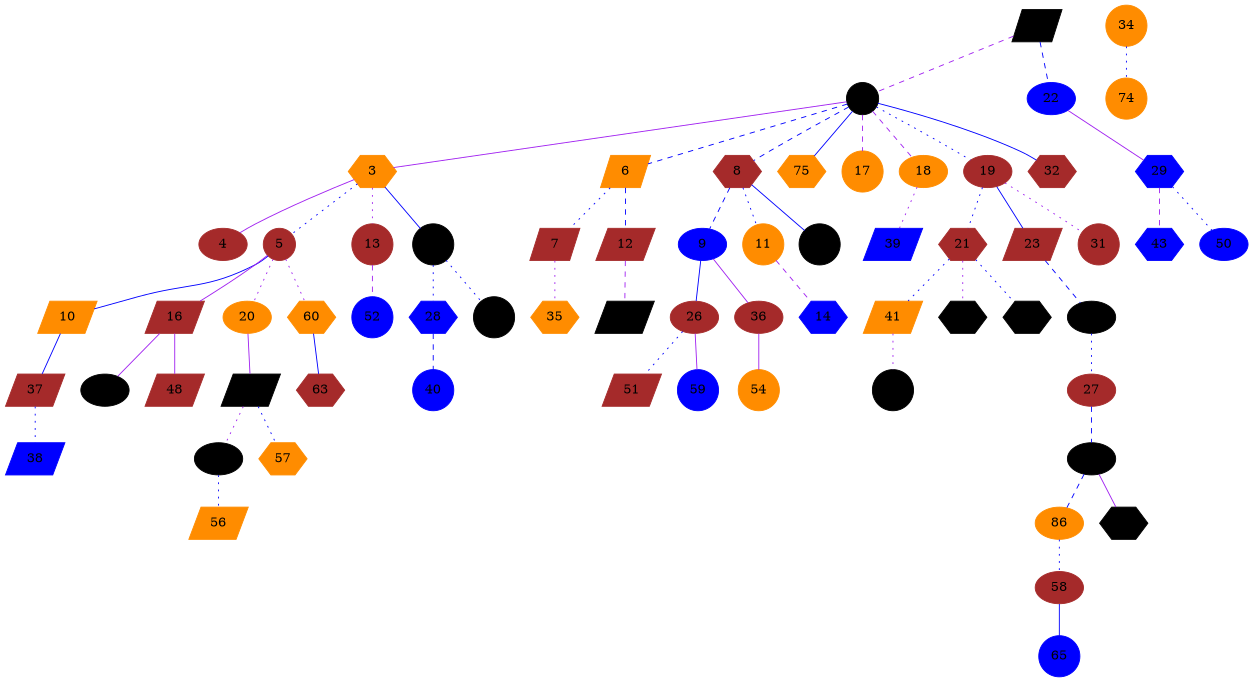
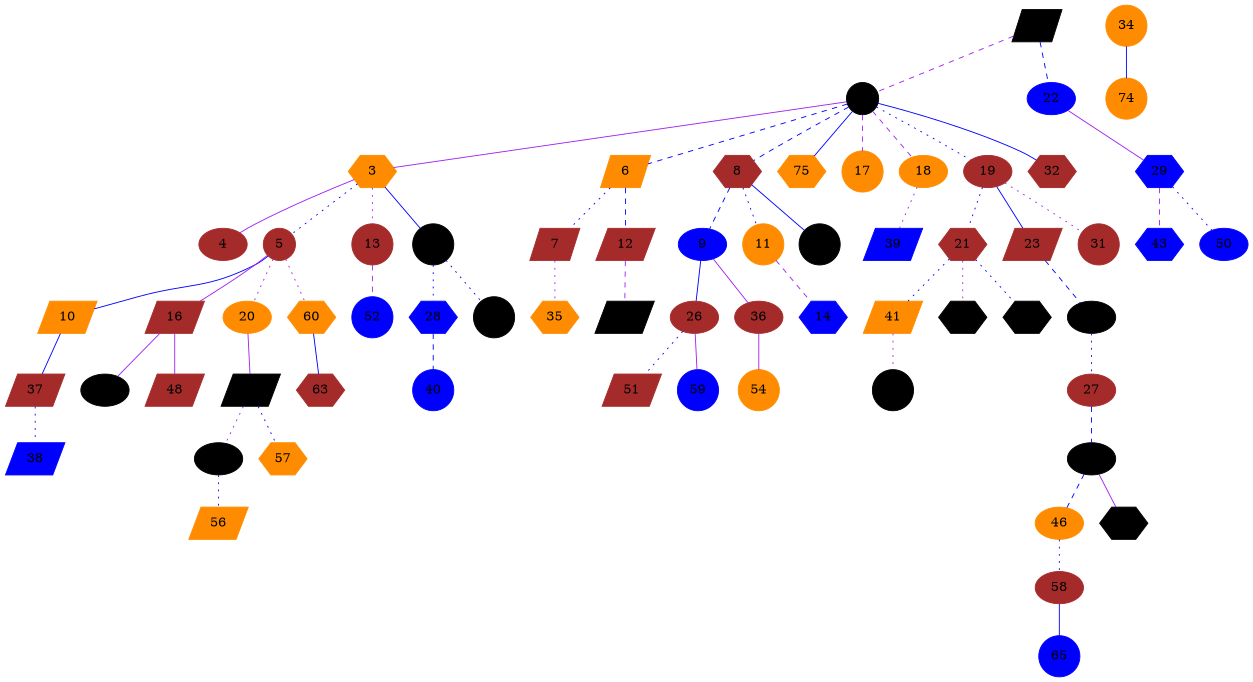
(1126, 62) -> (1126, 62)
(1059, 523) -> (1059, 523)
